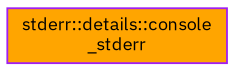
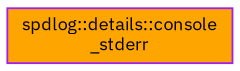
(117, 36) -> (120, 36)
